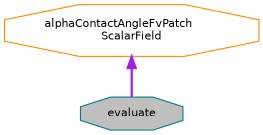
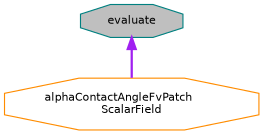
(132, 83) -> (132, 63)
